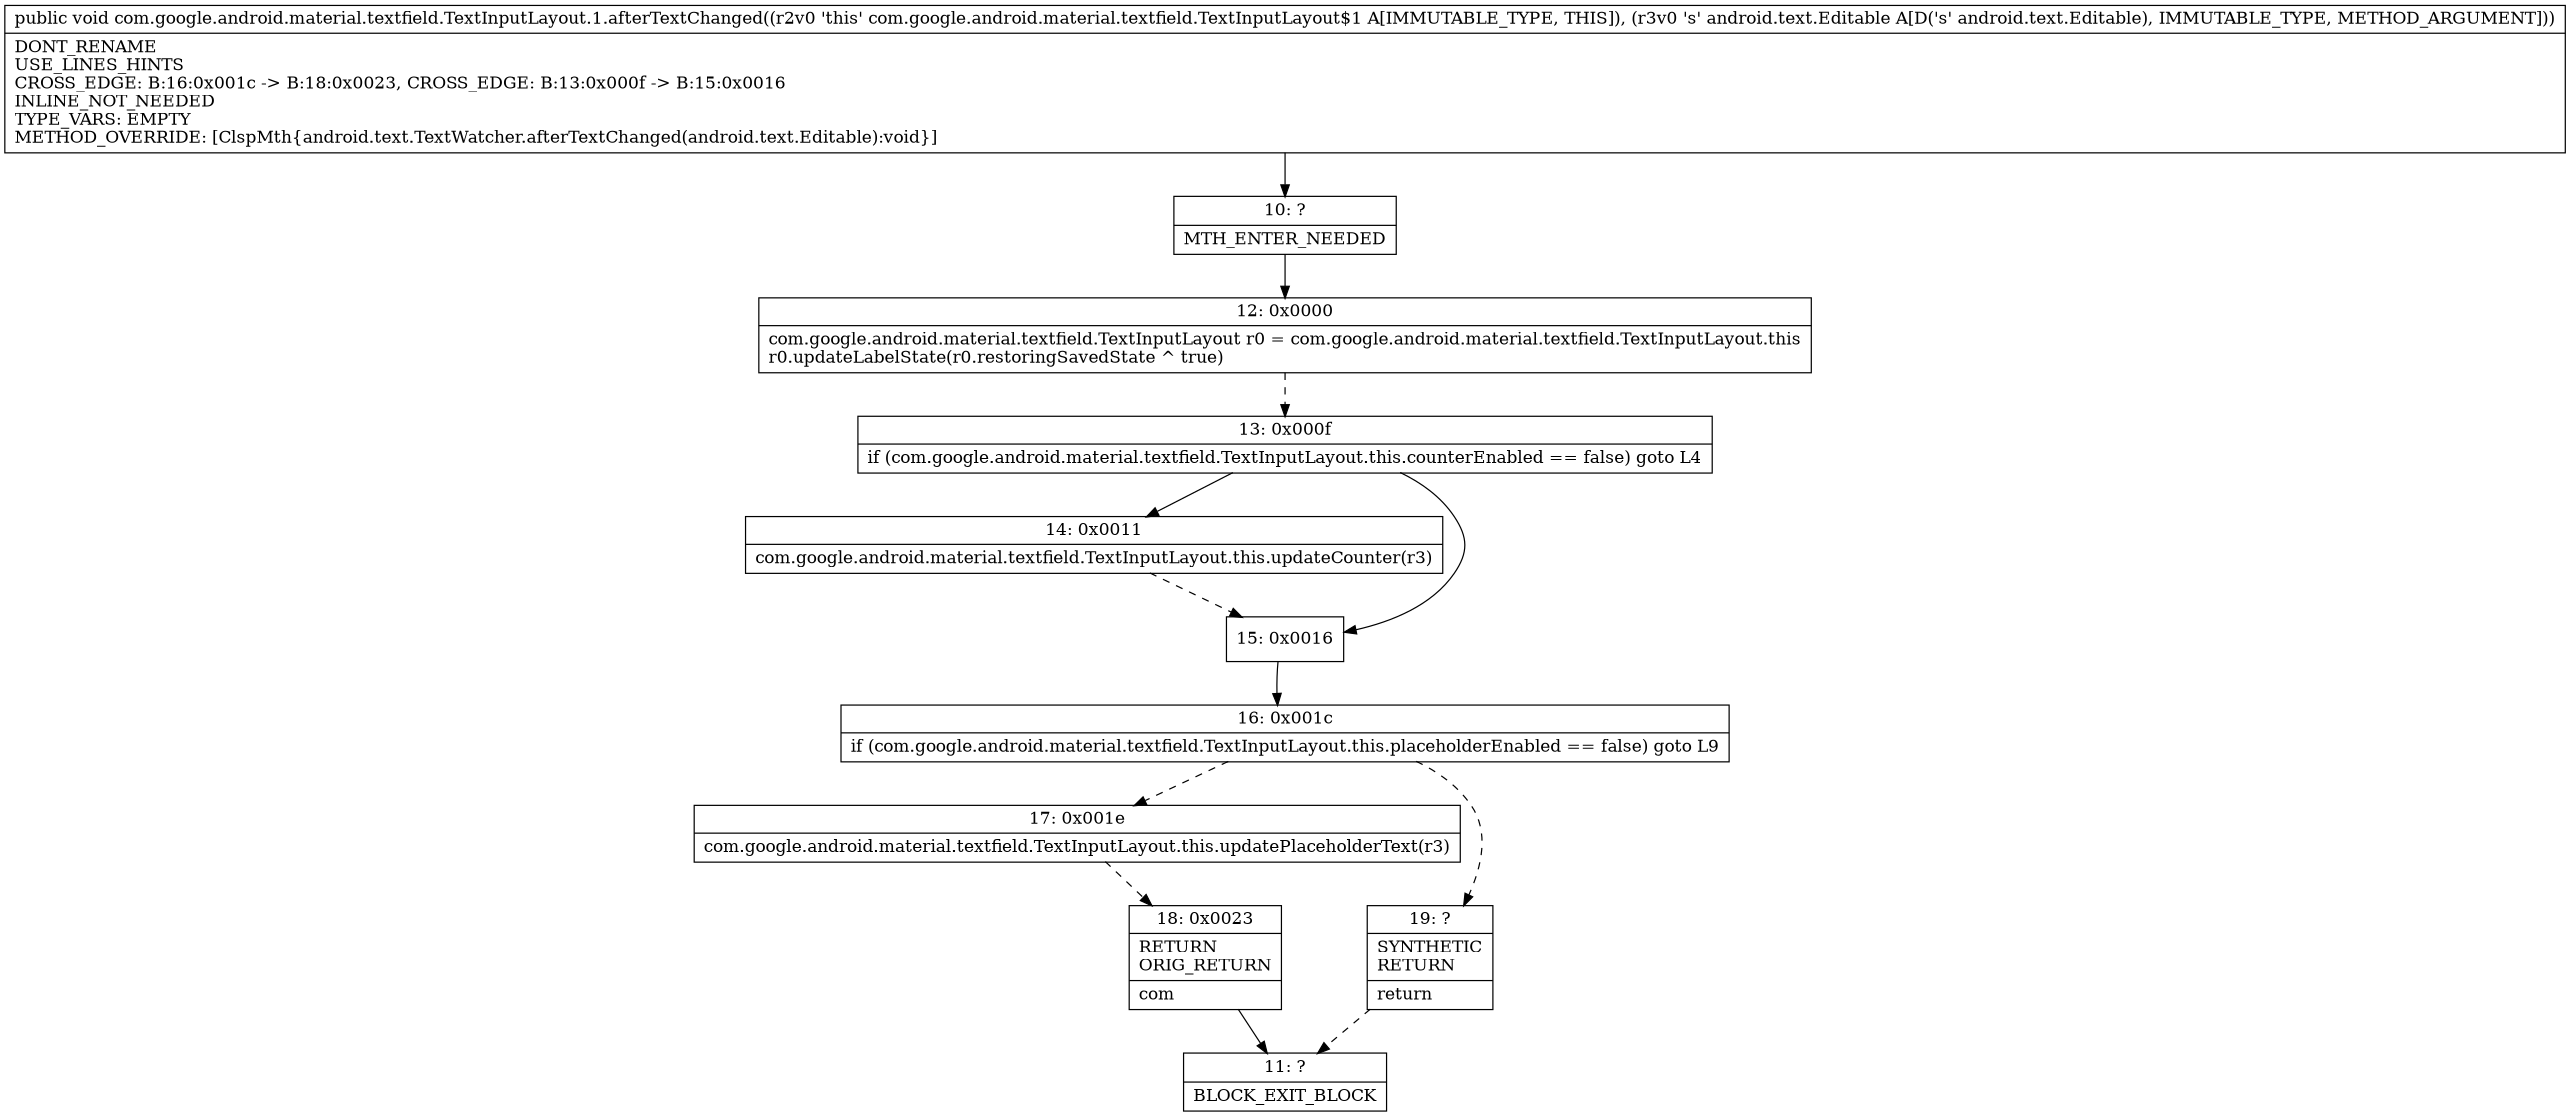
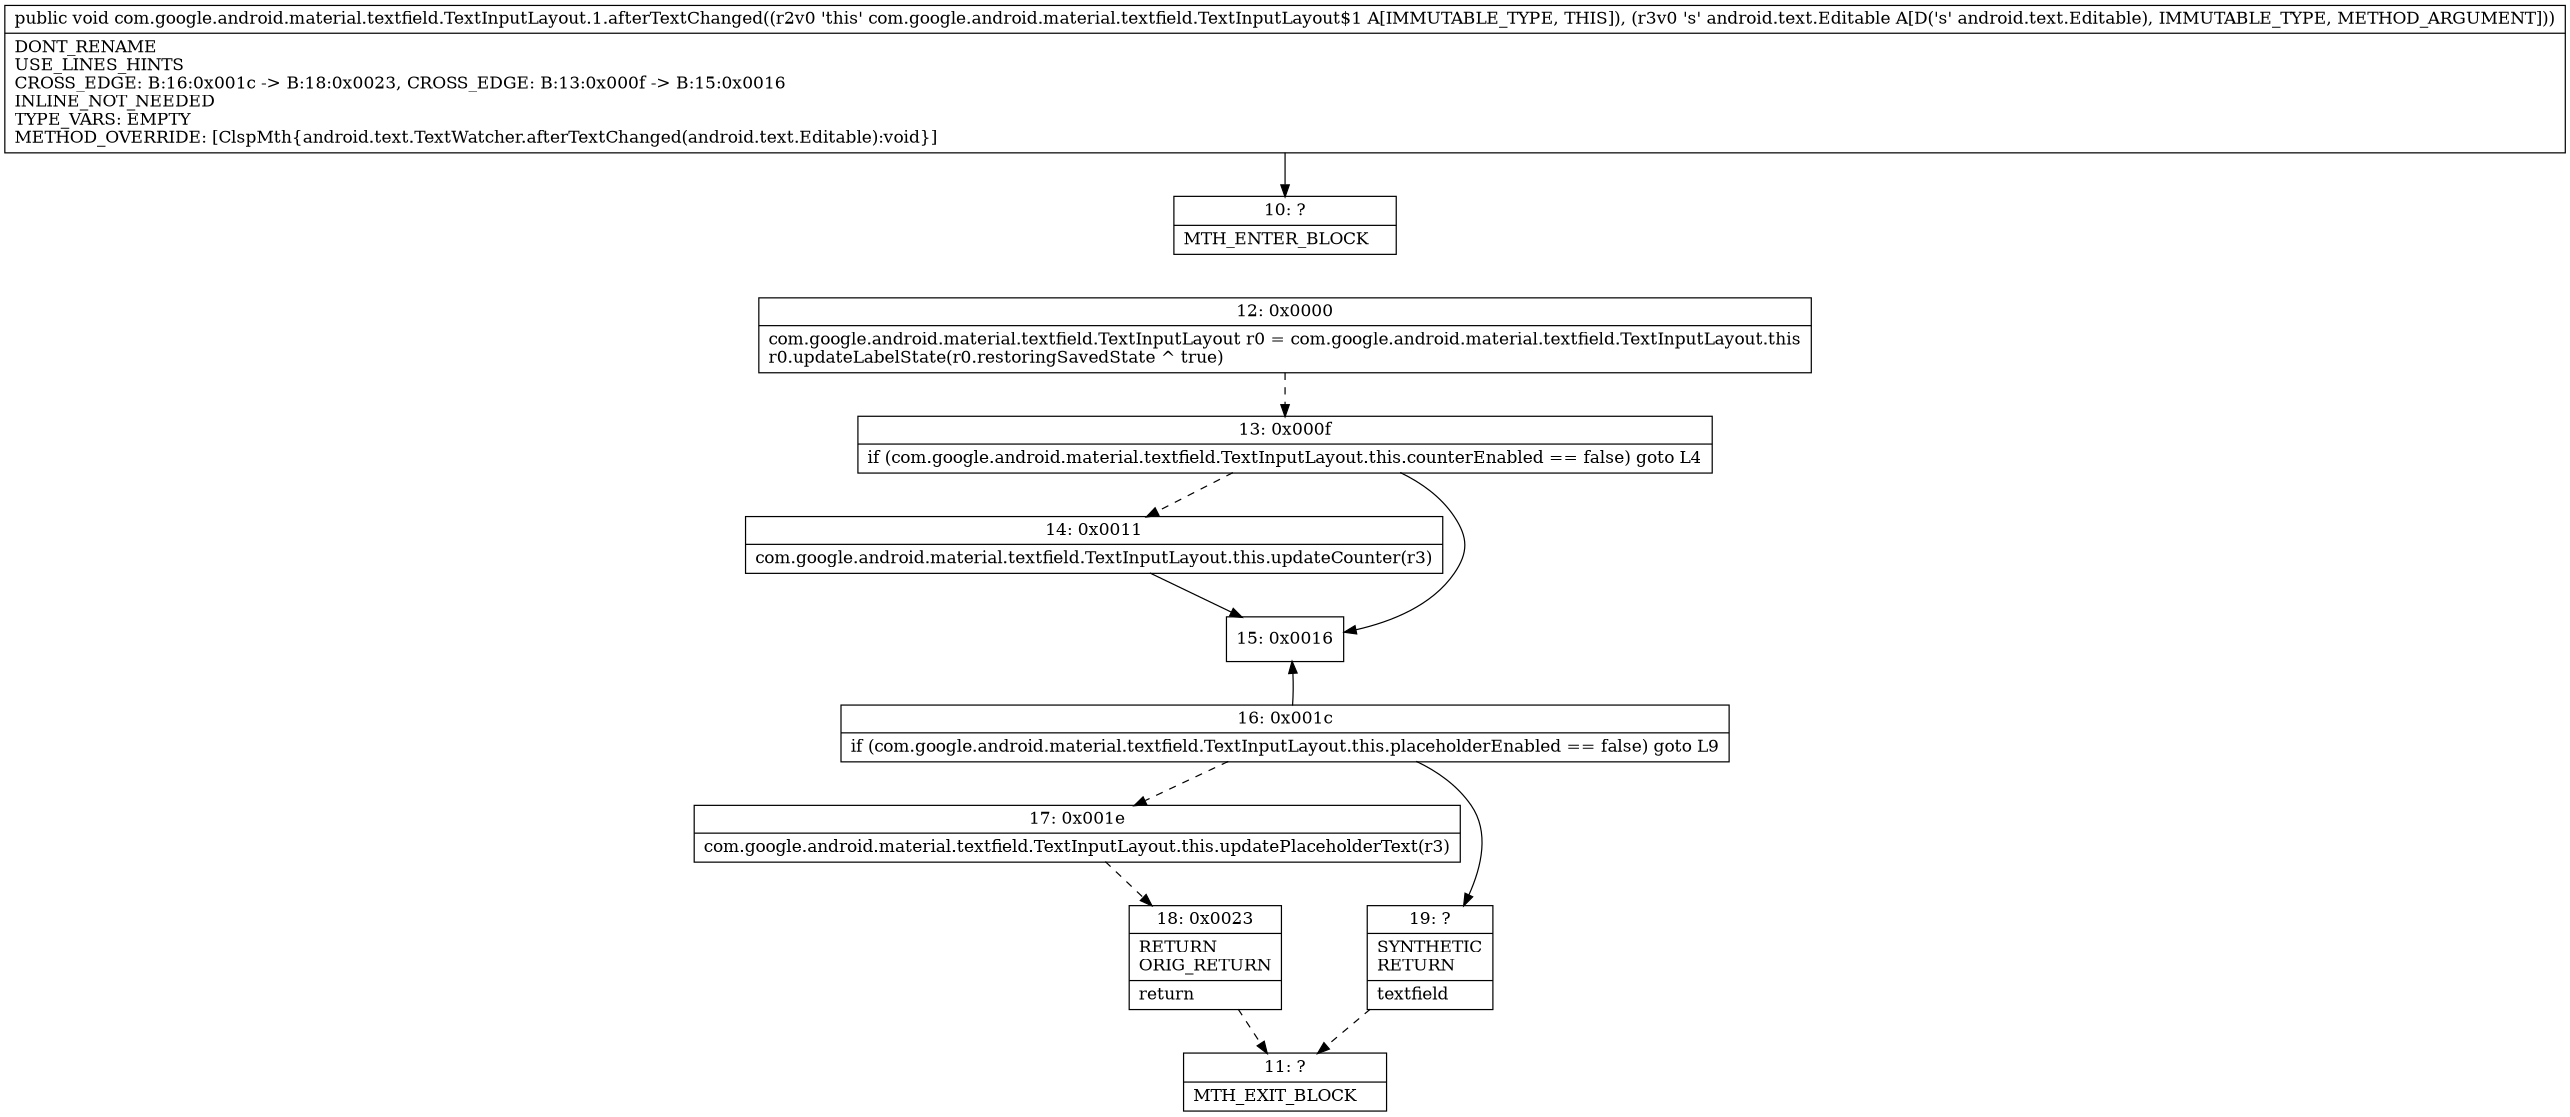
(1285, 239) -> (1277, 239)
(1285, 270) -> none
(1195, 492) -> (1195, 492)
(1191, 593) -> (1191, 593)
(1277, 677) -> (1293, 690)
(1477, 815) -> (1477, 815)
(1157, 994) -> (1167, 994)
(1405, 994) -> (1413, 994)
(1249, 1026) -> (1249, 1026)
(1285, 1096) -> (1275, 1096)
